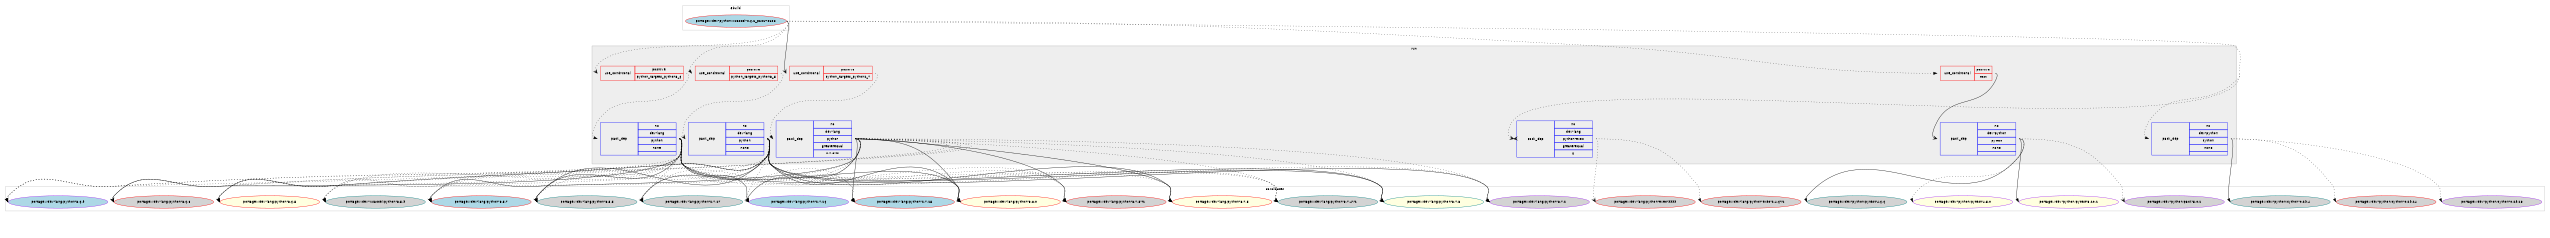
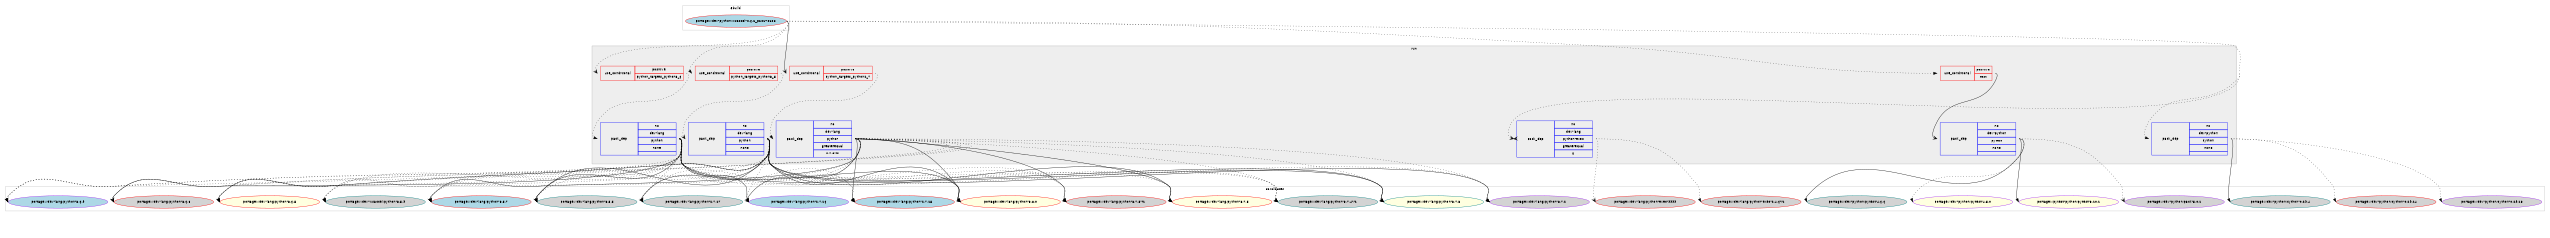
(2069, 202) -> (2069, 202)
